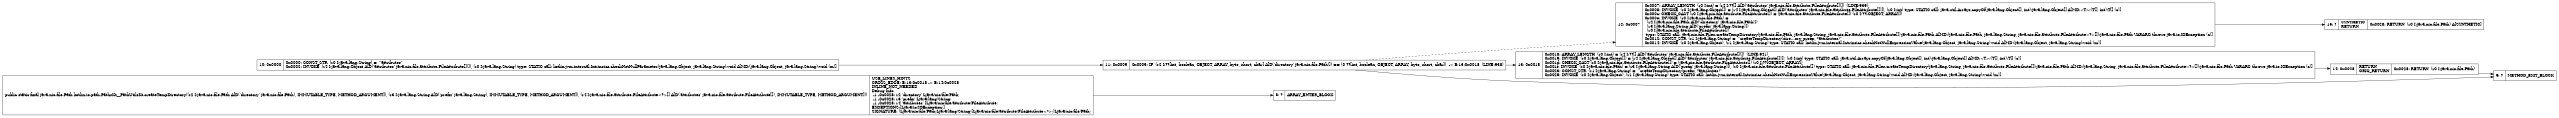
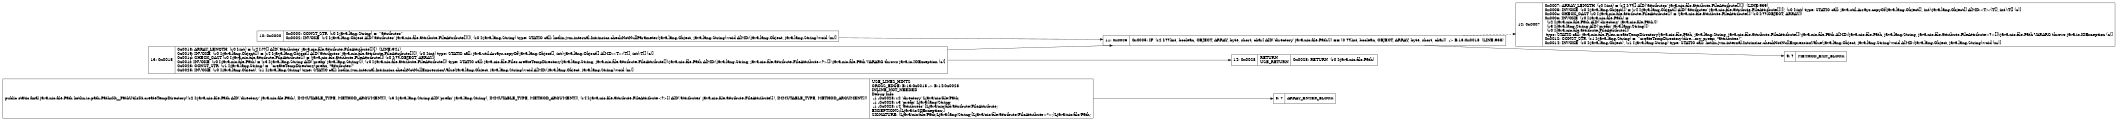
(2404, 25) -> none
(1509, 65) -> (1029, 48)
(2374, 71) -> (1274, 62)
(2485, 74) -> none
